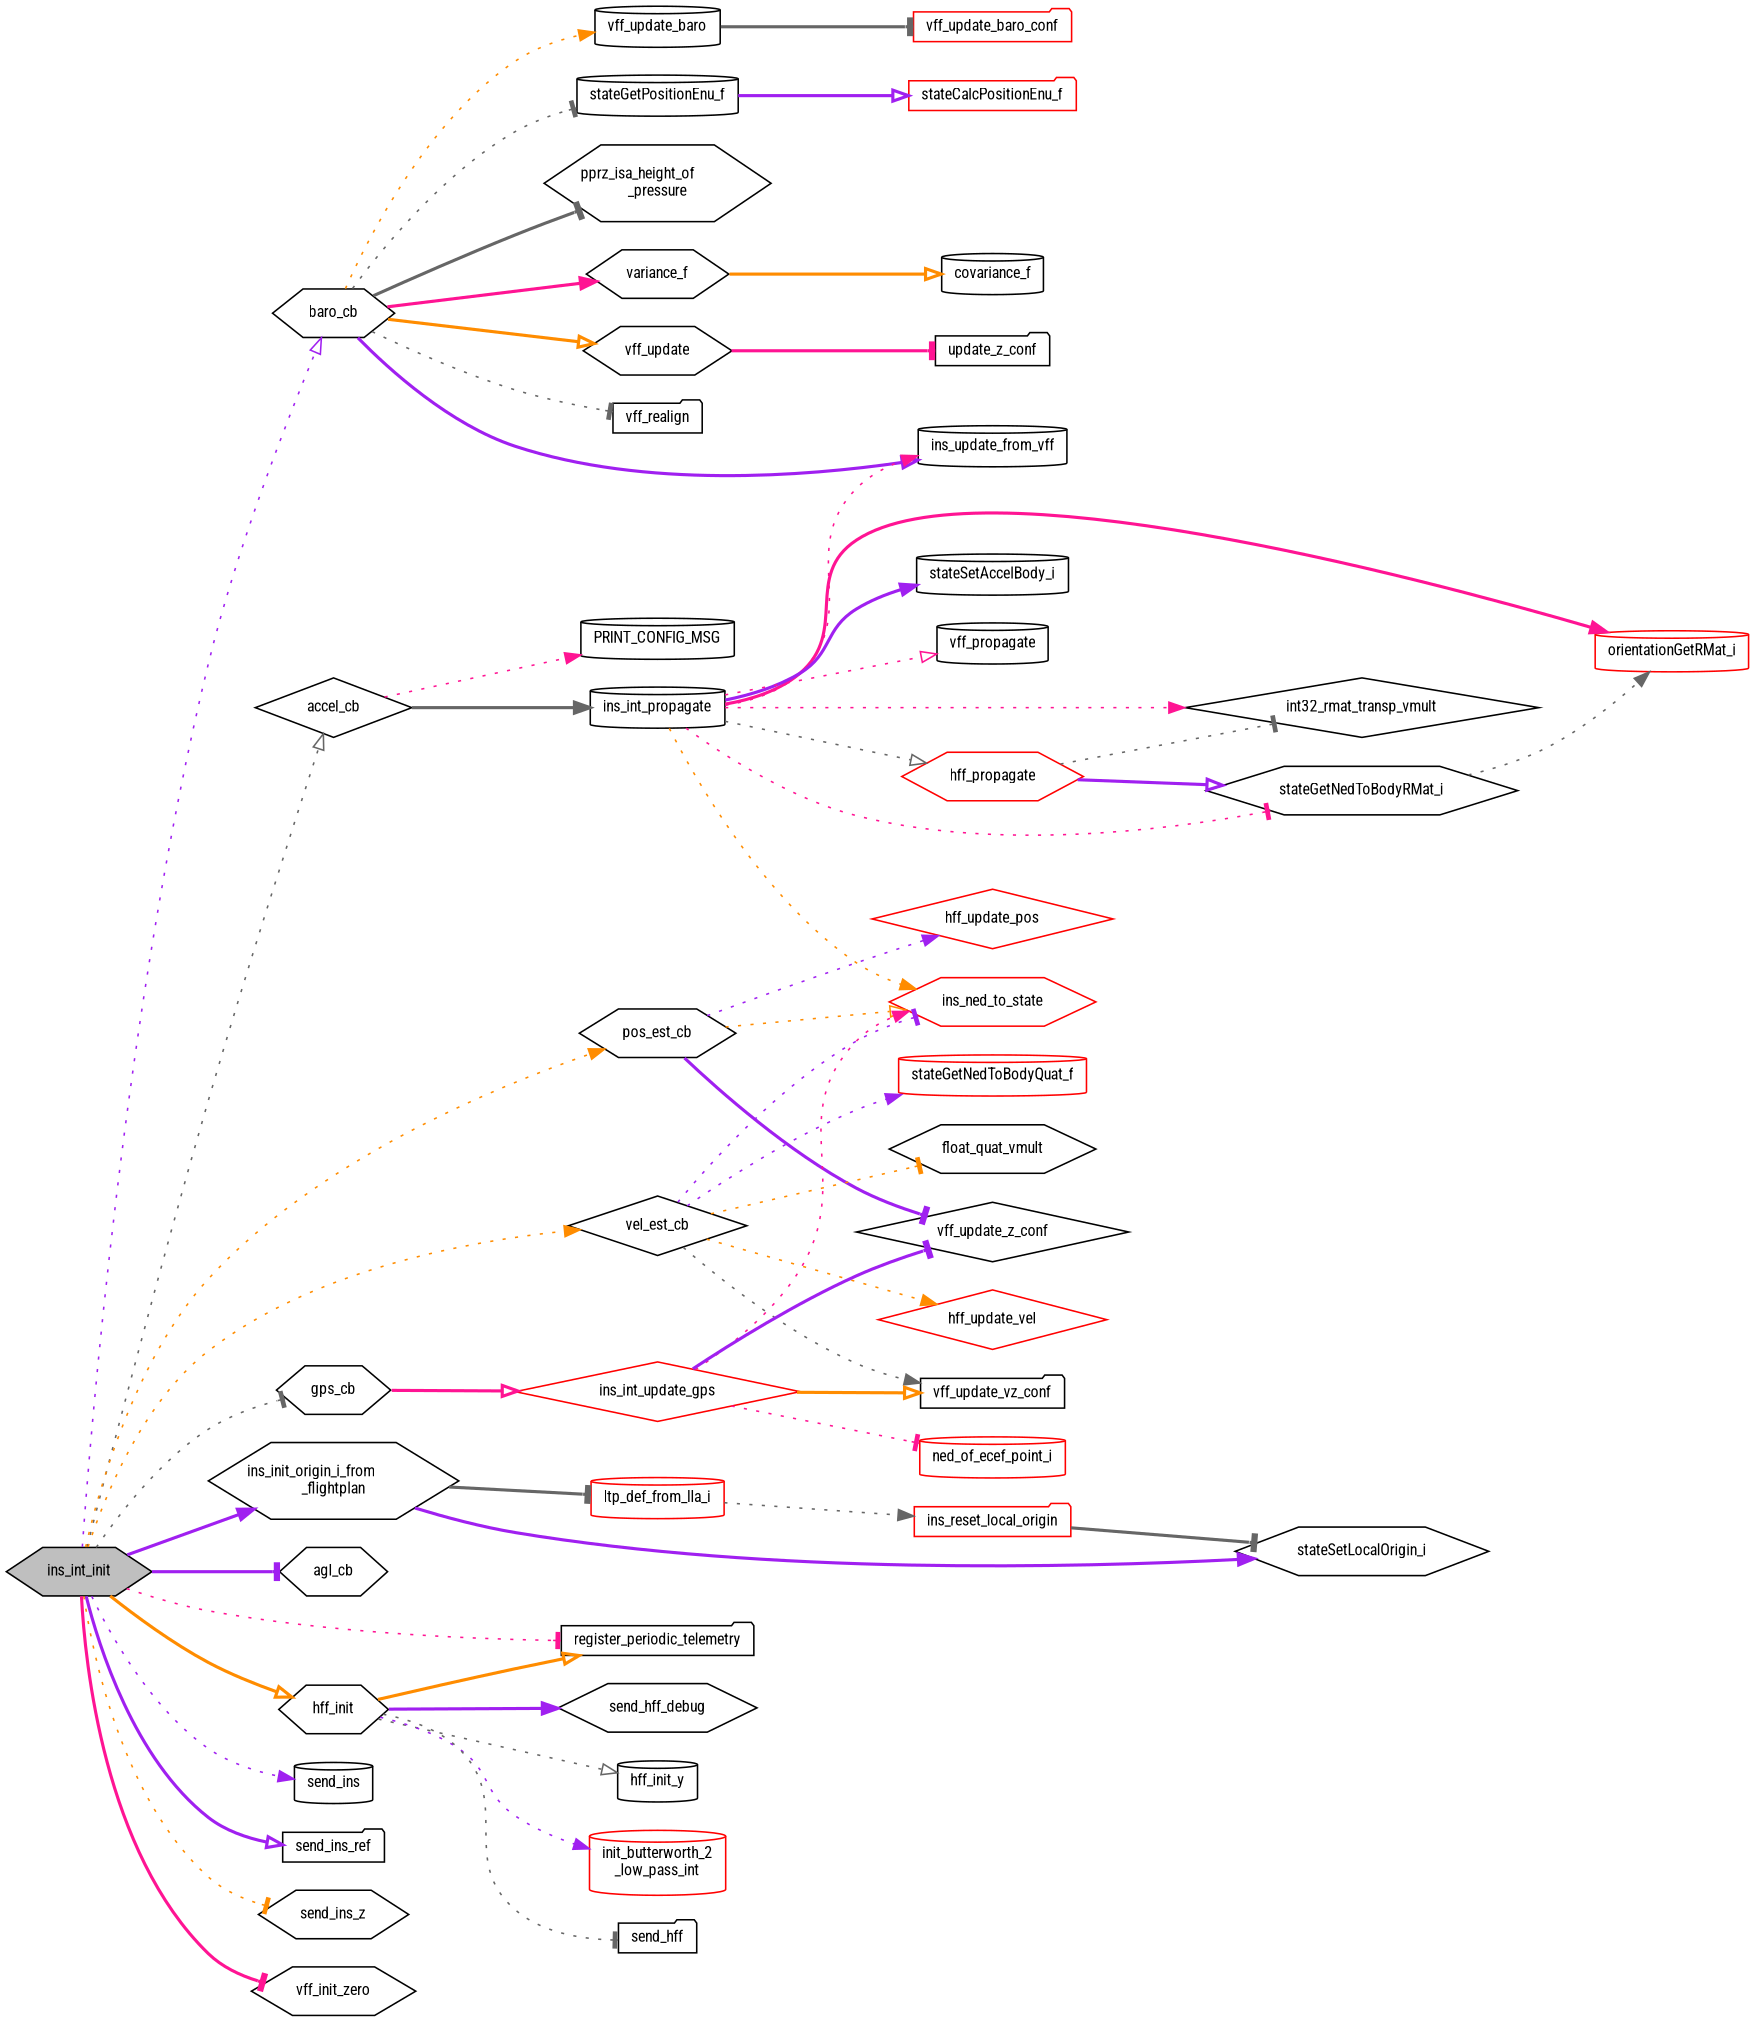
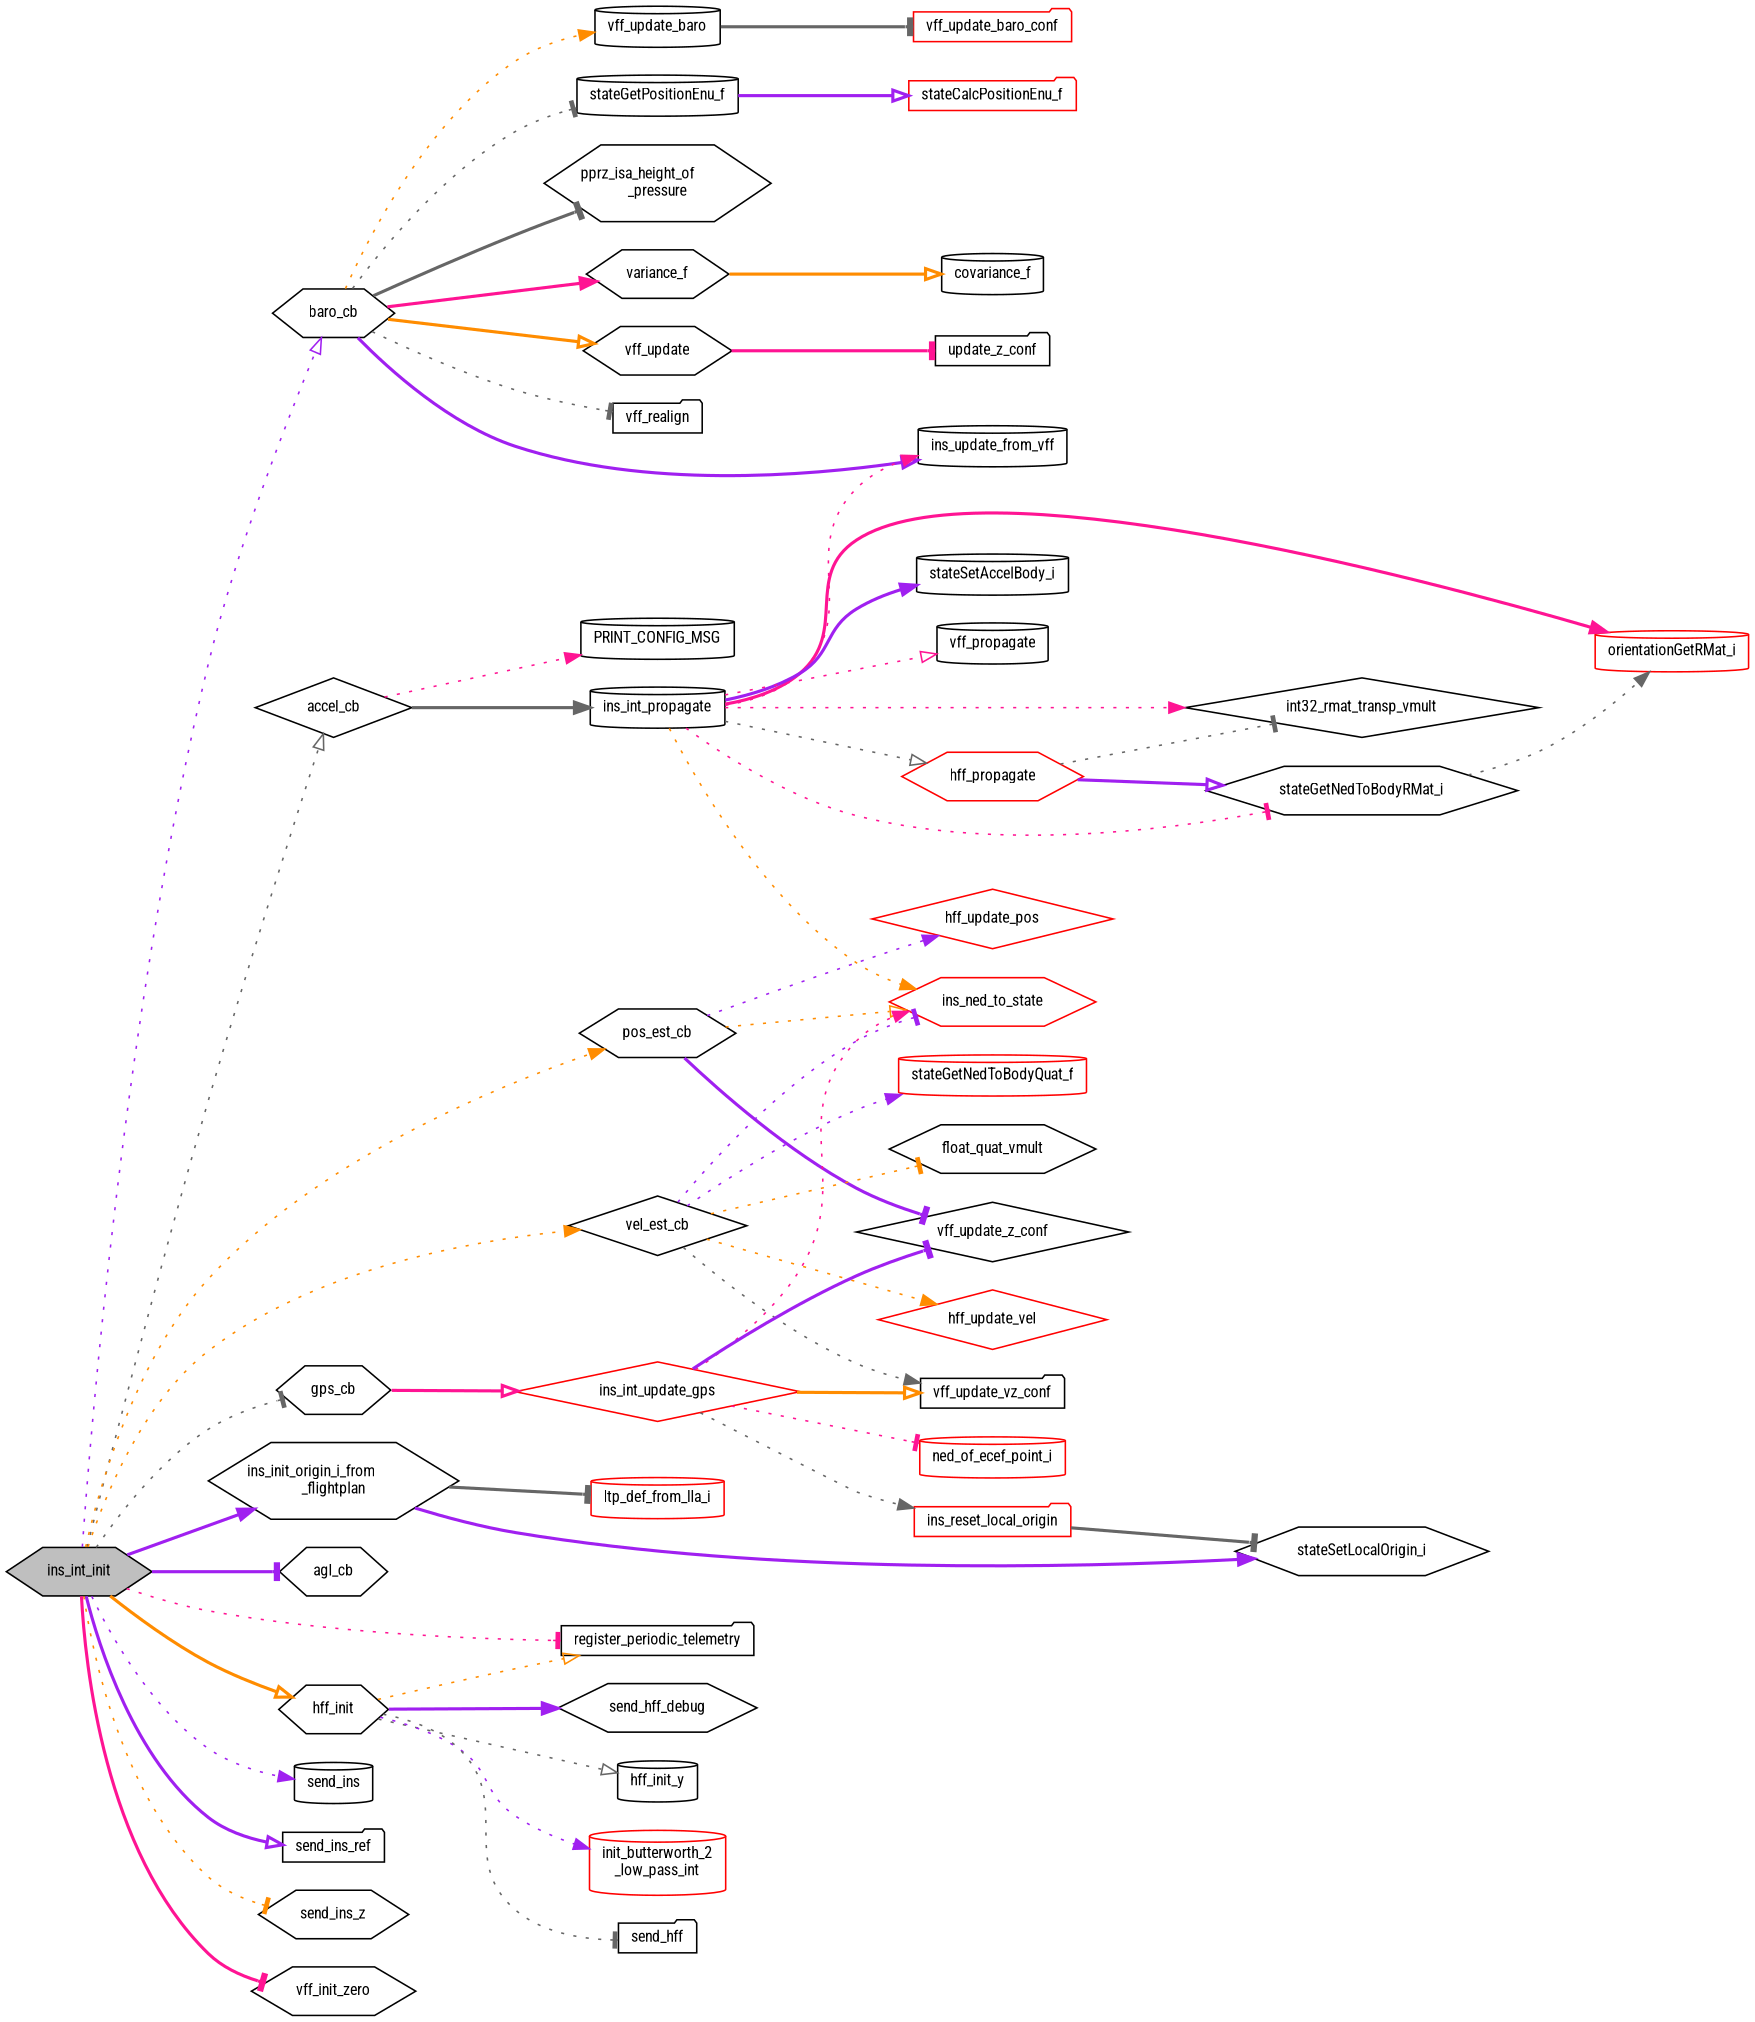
(811, 1509) -> (798, 1463)
(471, 1678) -> (471, 1678)
